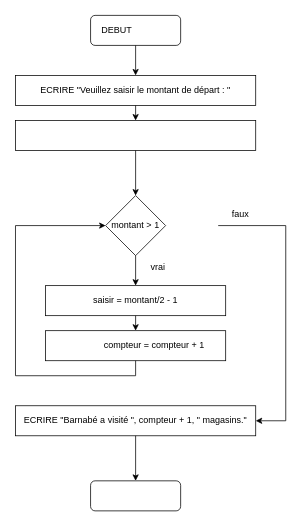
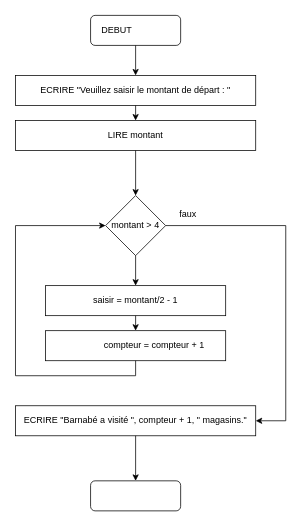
none -> (135, 135)
(240, 214) -> (188, 214)
(135, 225) -> (135, 225)
(158, 267) -> none
